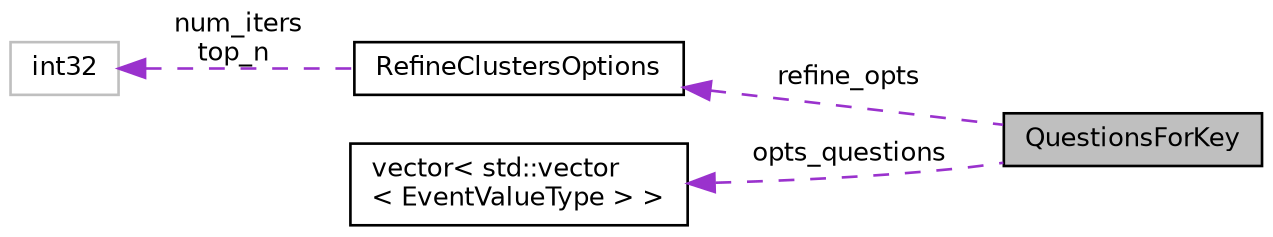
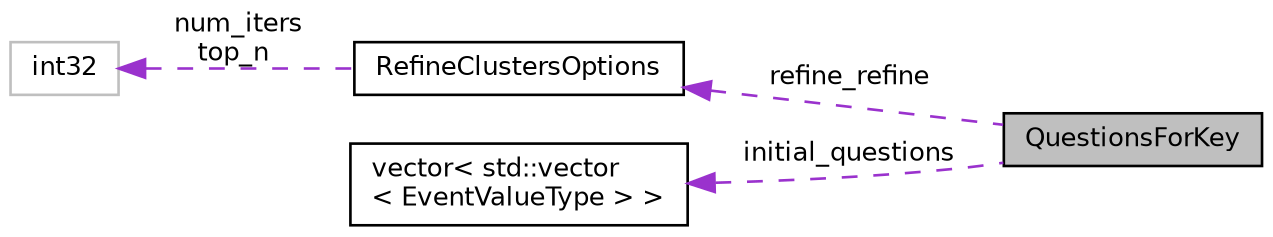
(846, 78) -> (846, 78)
(846, 154) -> (846, 154)
